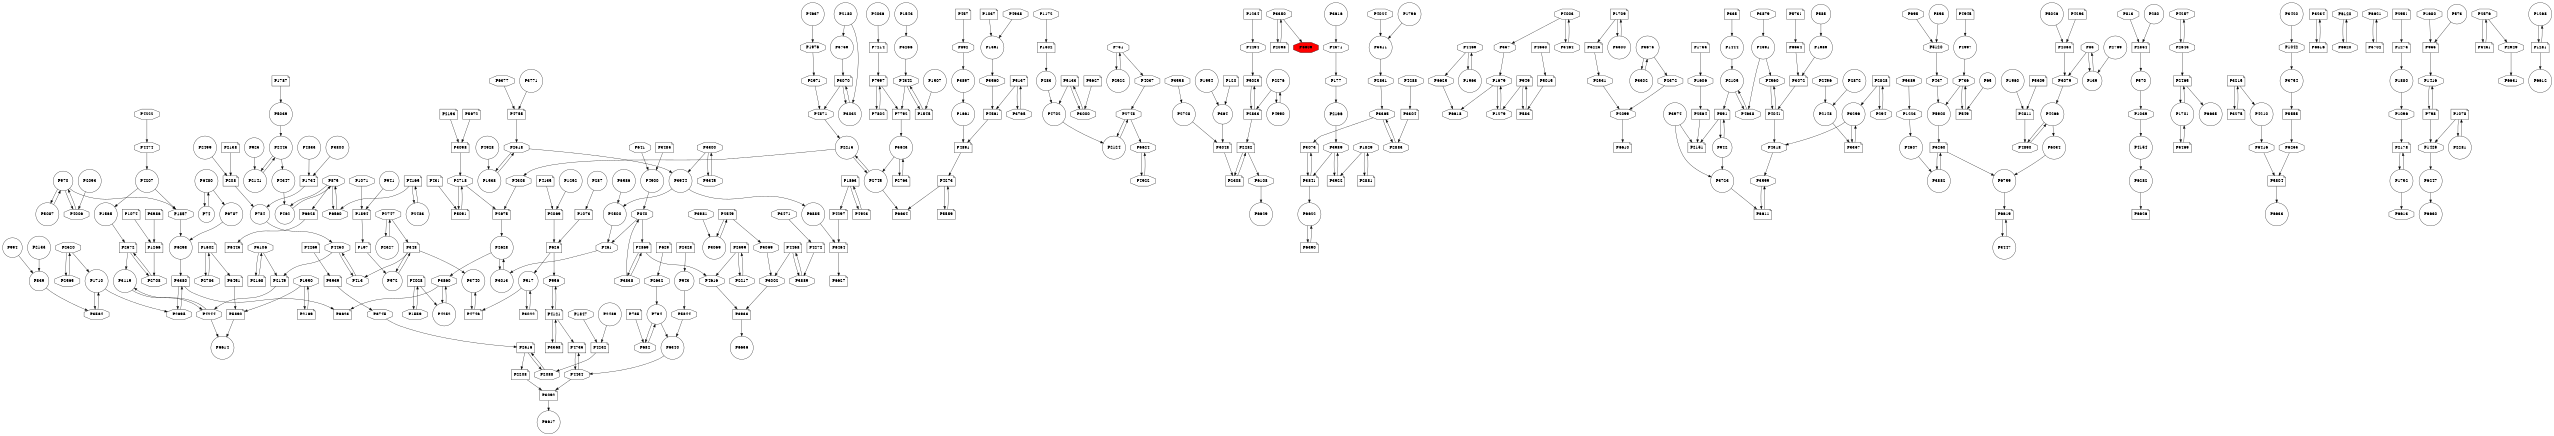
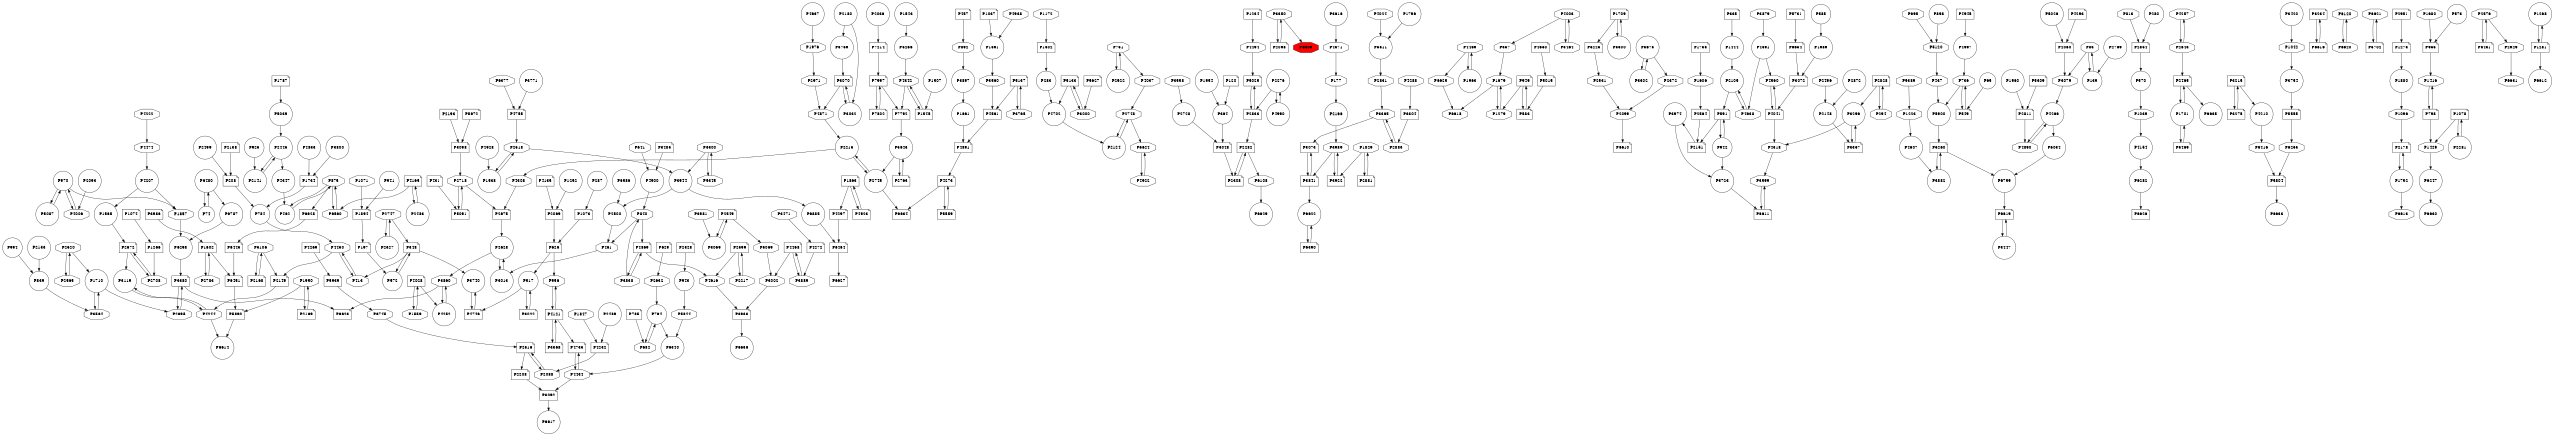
(1685, 132) -> (1690, 134)
(154, 230) -> (179, 231)
none -> (234, 263)
